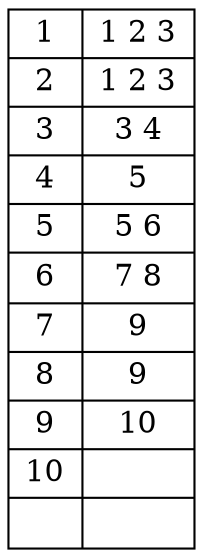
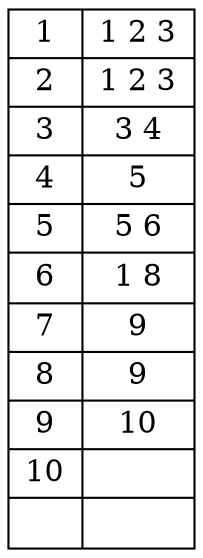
(138, 277) -> (138, 277)
